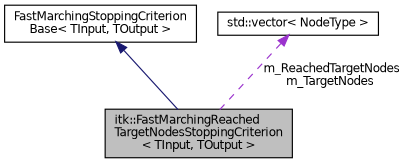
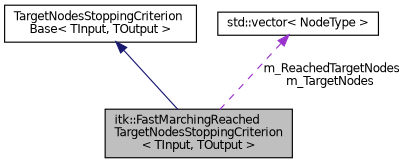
(101, 24) -> (101, 24)
